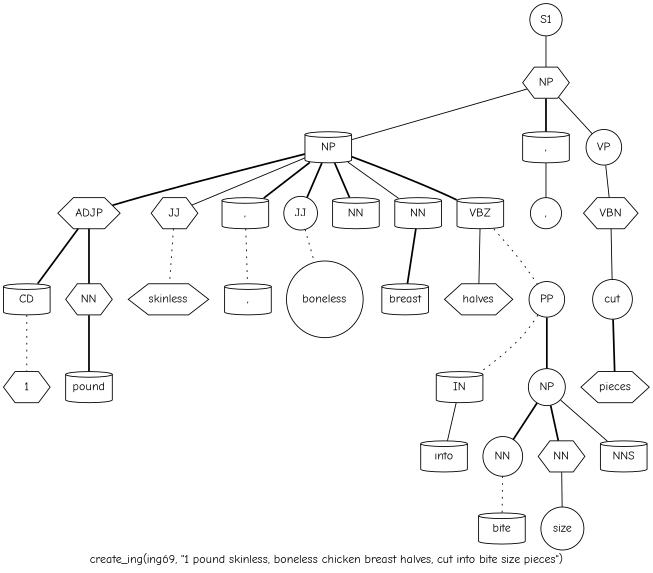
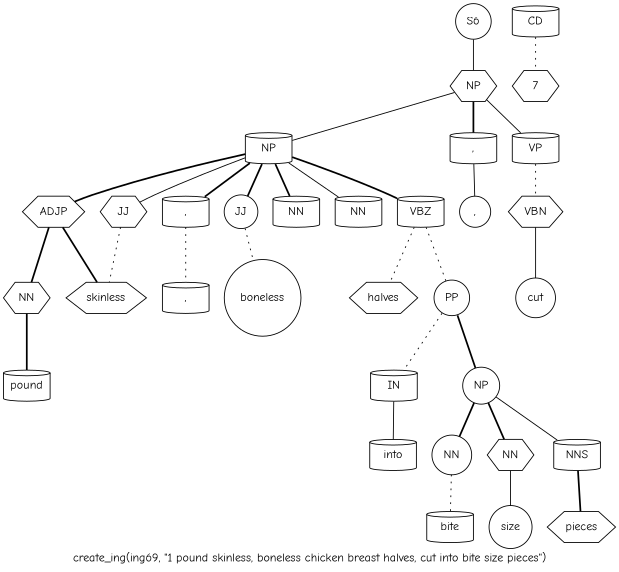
(546, 20) -> (473, 21)
(604, 147) -> (536, 148)
(607, 181) -> (536, 180)
(58, 256) -> (80, 255)
(479, 256) -> (402, 255)
(405, 299) -> none
(614, 345) -> (579, 491)
(27, 387) -> (536, 86)
